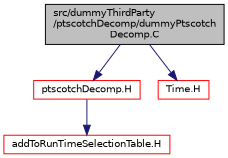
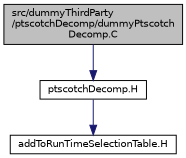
(87, 90) -> (93, 90)
(184, 90) -> none
(87, 145) -> (93, 145)
